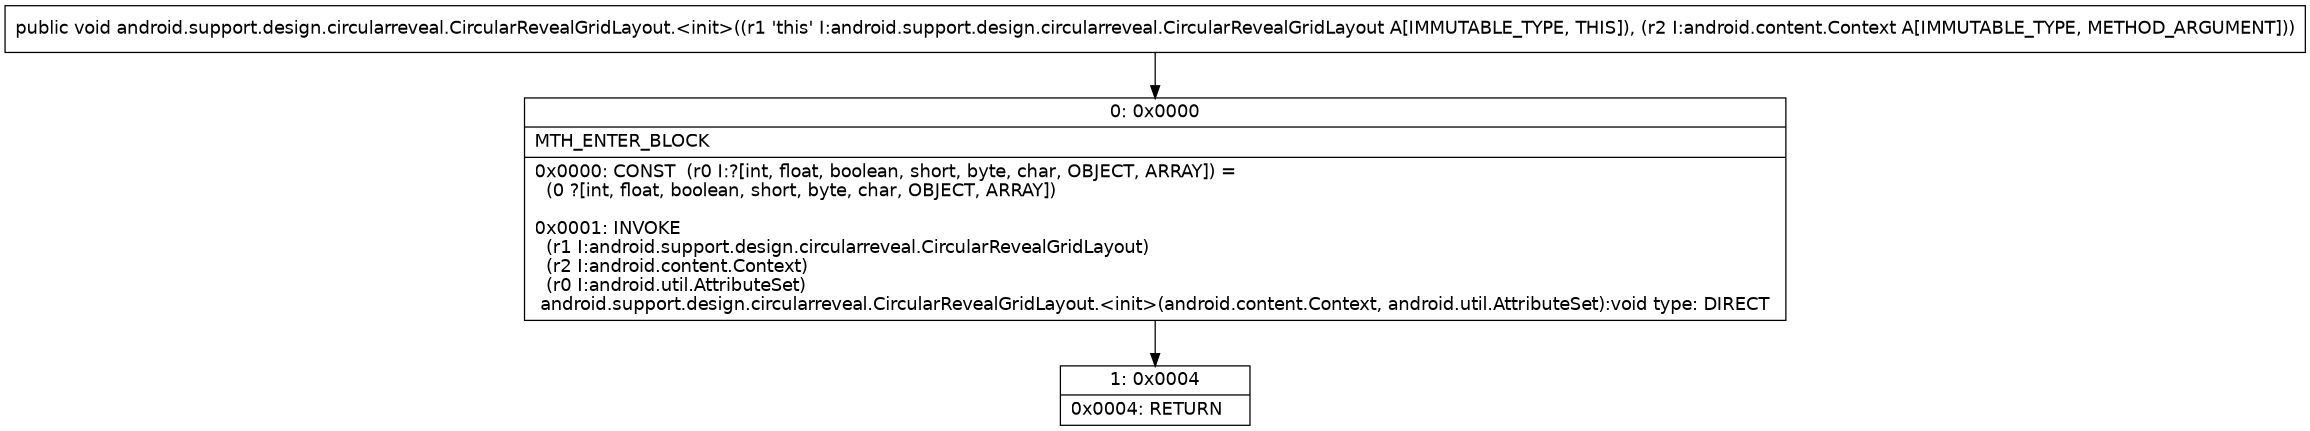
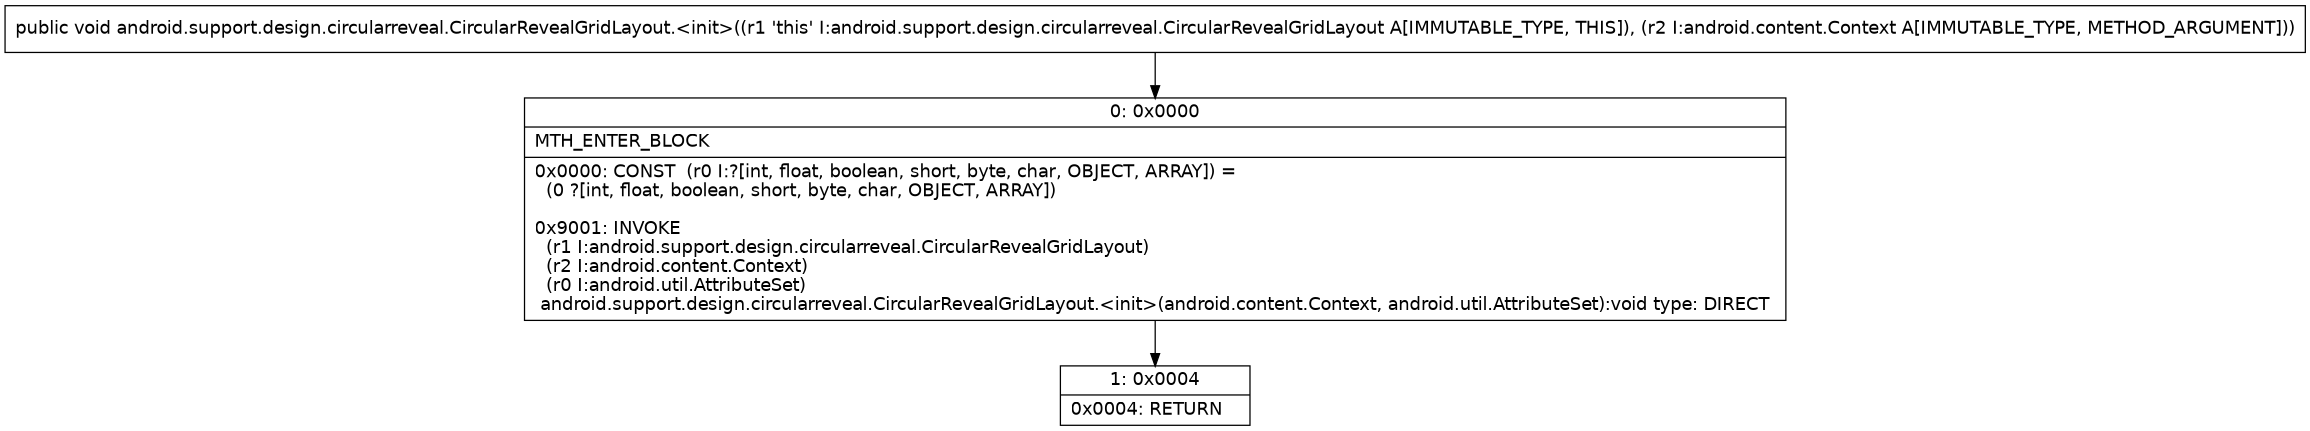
(614, 229) -> (614, 229)
